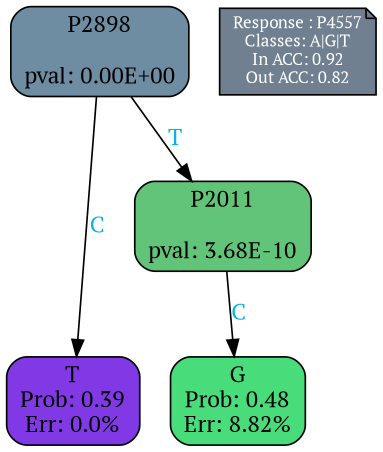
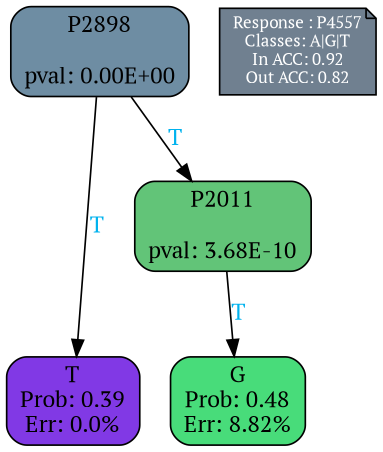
(98, 226) -> (98, 226)
(240, 314) -> (240, 314)
